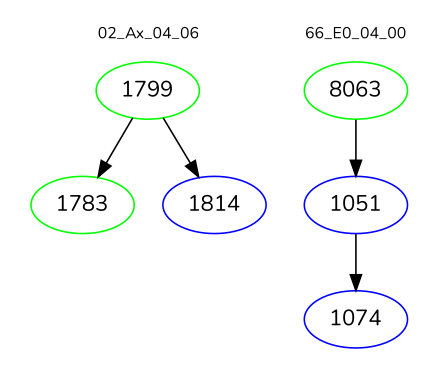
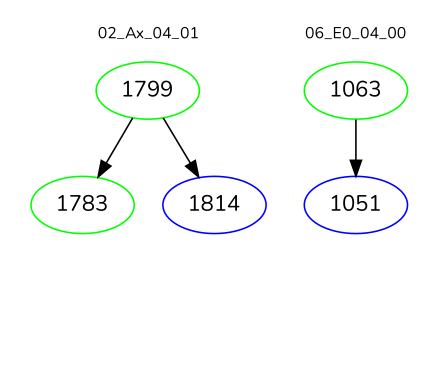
(149, 34) -> (149, 34)
(356, 34) -> (356, 34)
(356, 91) -> (356, 91)
(356, 319) -> none
